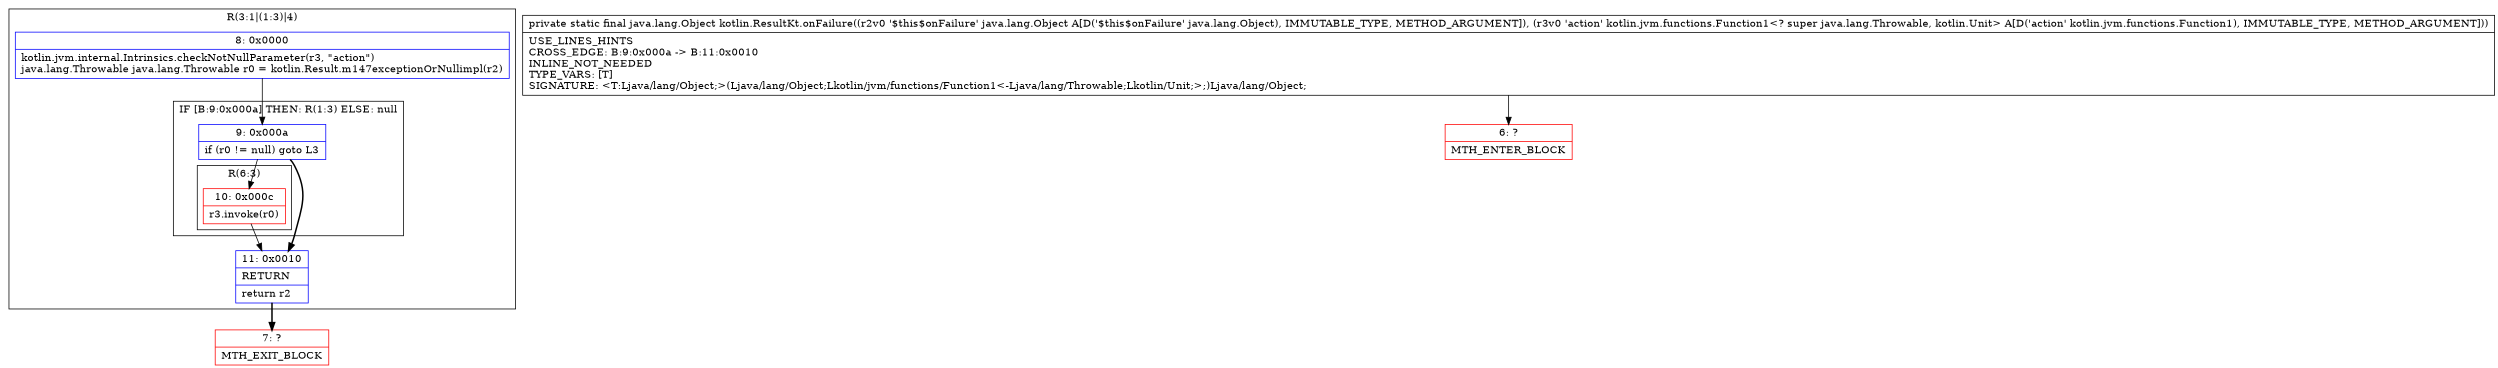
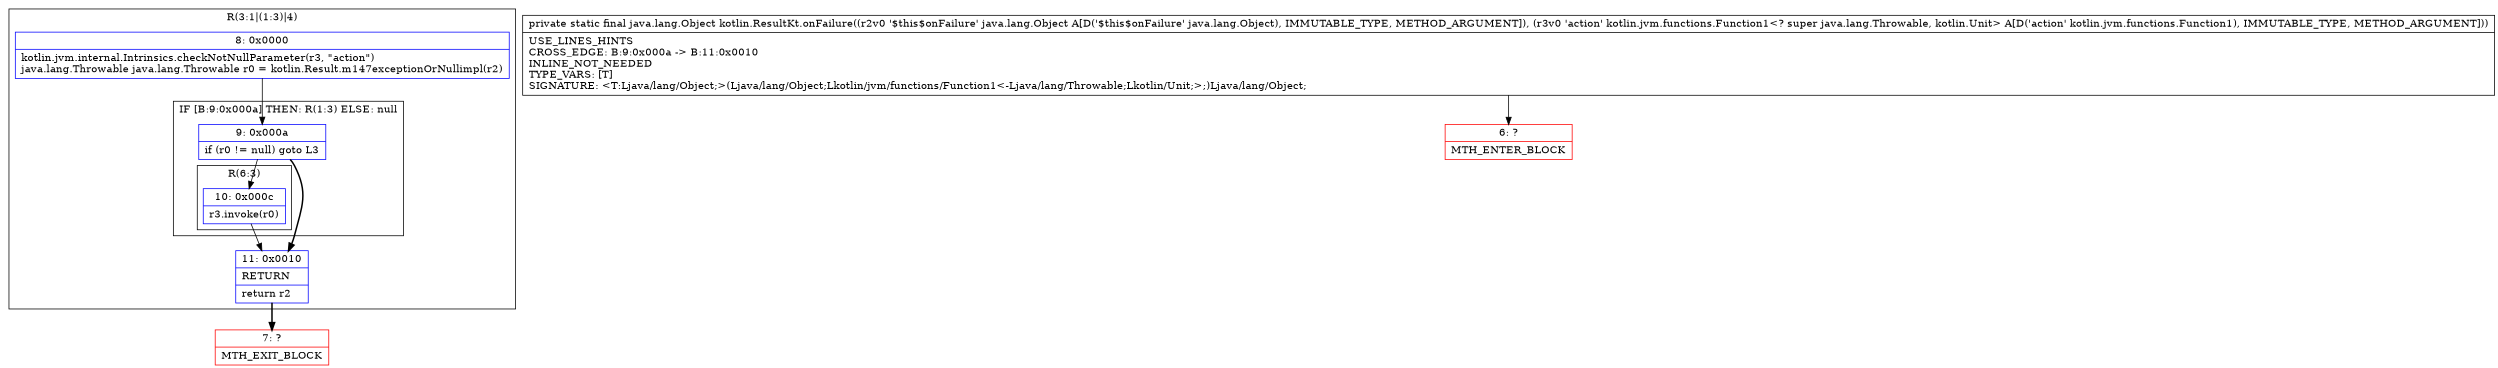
(244, 206) -> (244, 206)
